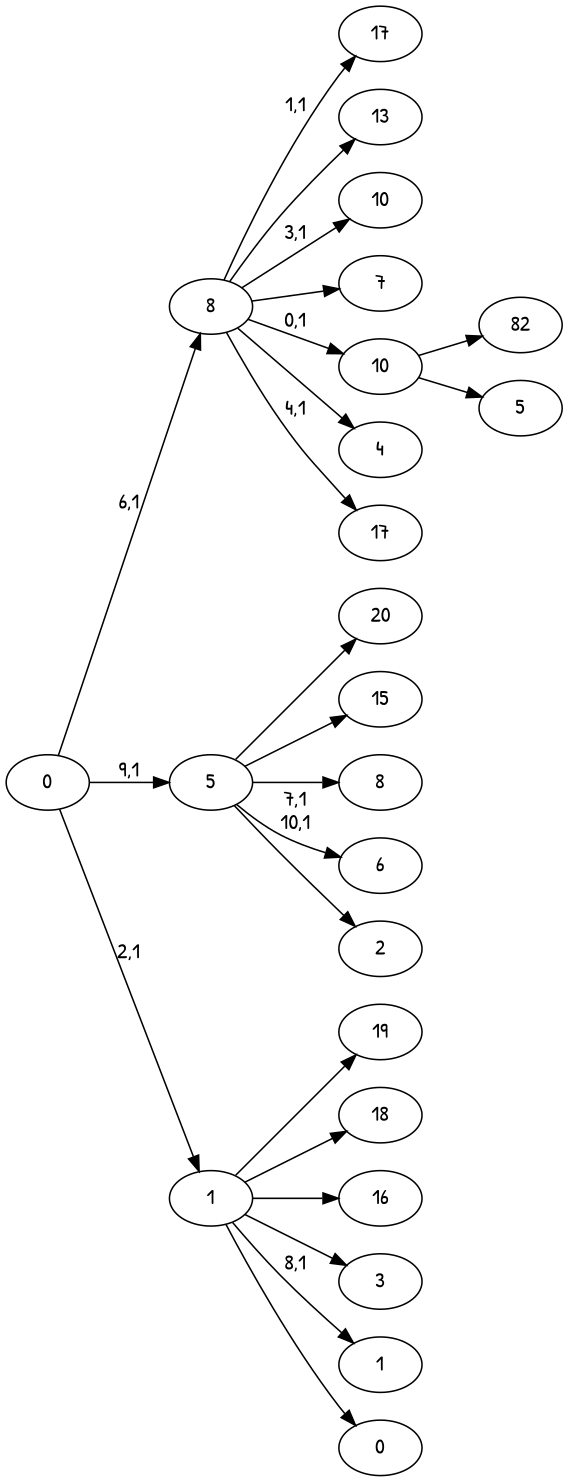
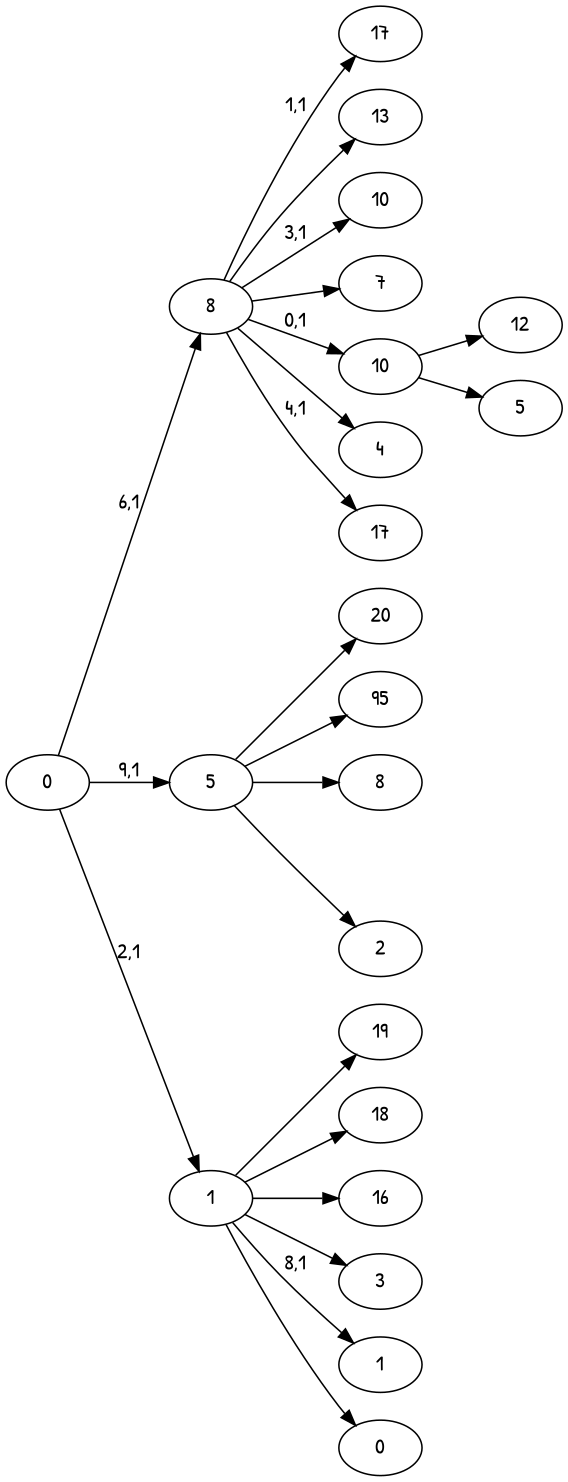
(521, 325) -> (521, 325)
(380, 699) -> (380, 699)
(380, 866) -> none
